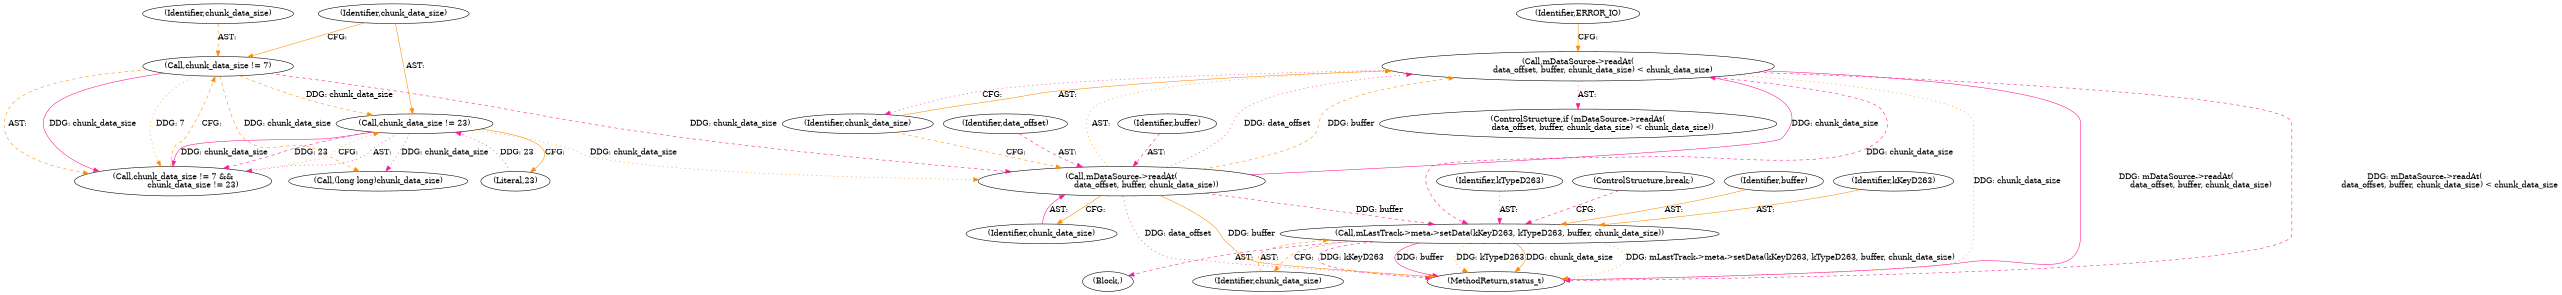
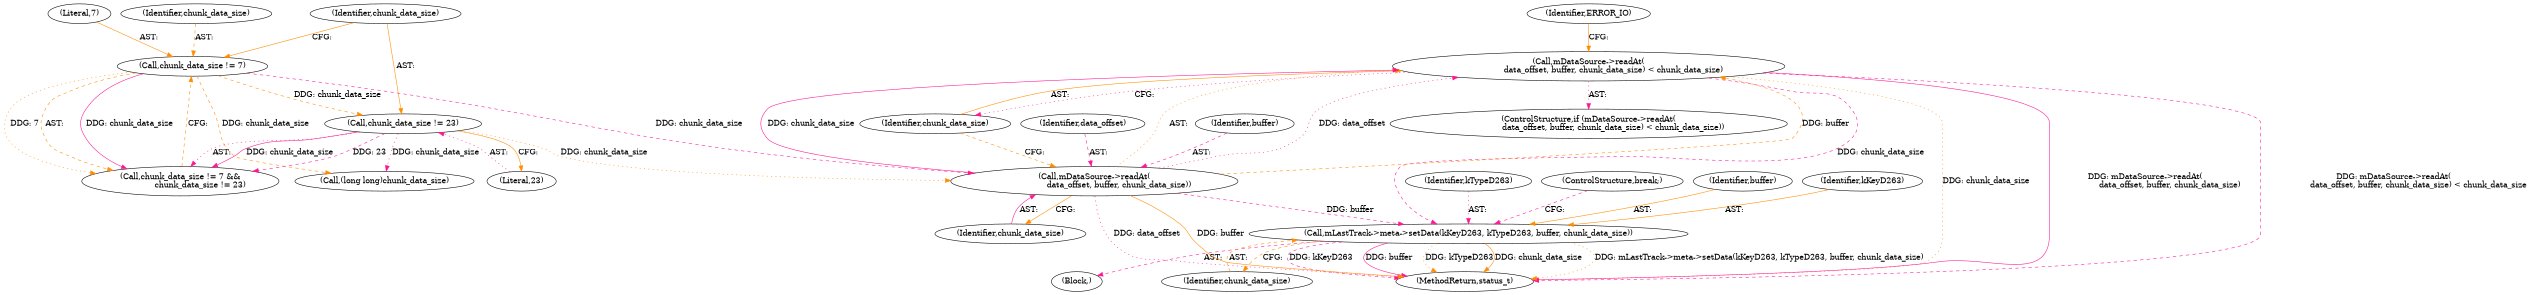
none -> (79, 14)
(517, 153) -> (500, 153)
(312, 161) -> none
